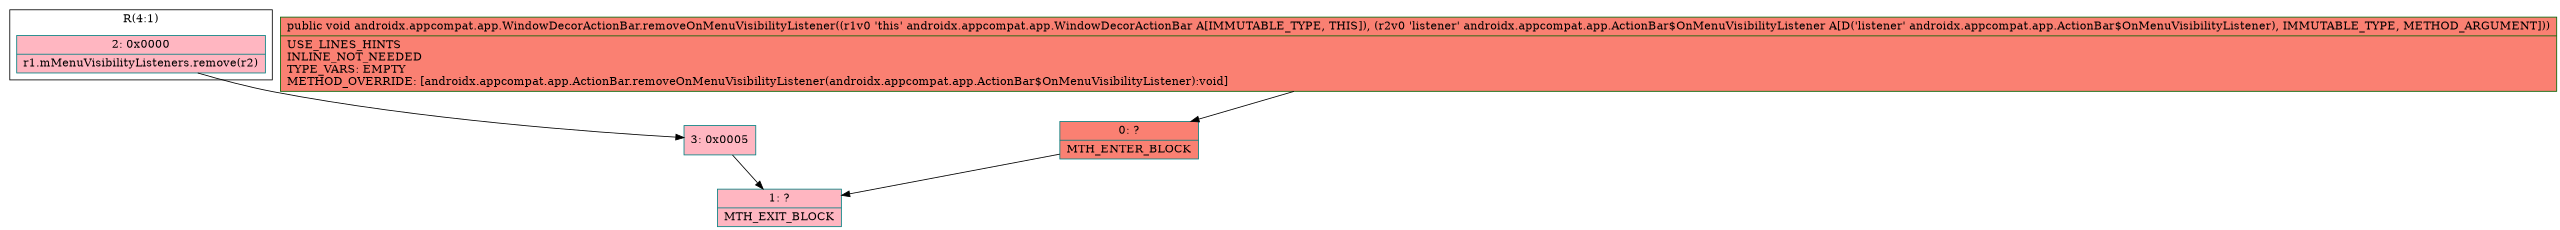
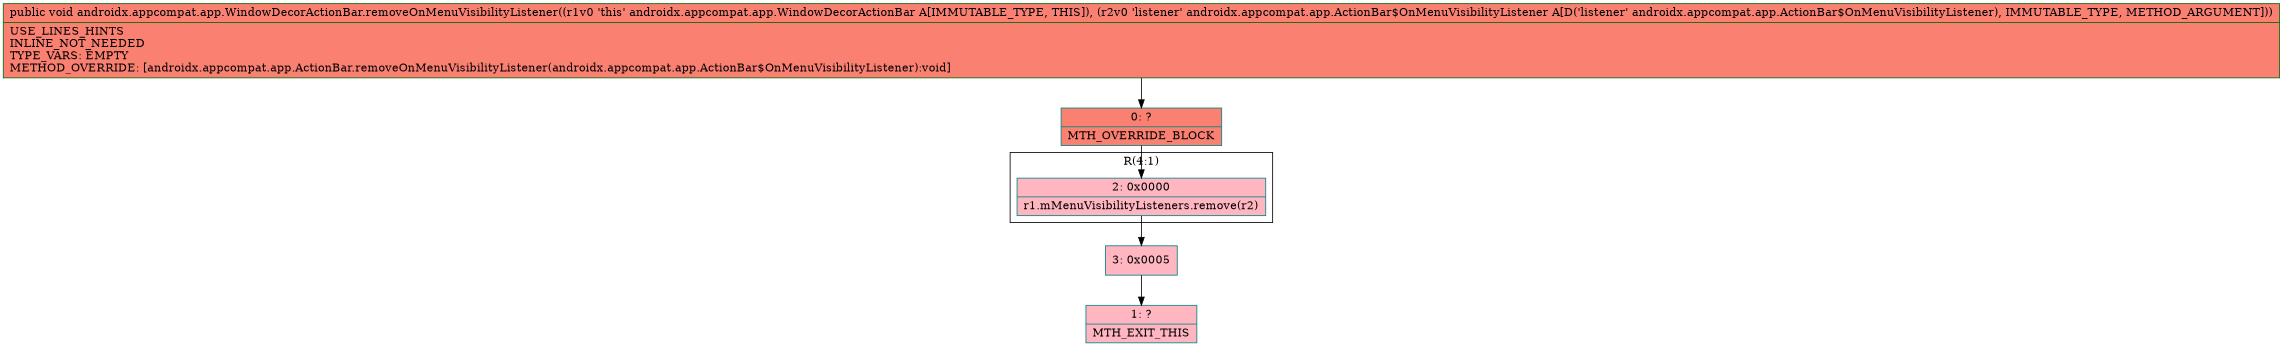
(1129, 149) -> (1141, 136)
(955, 174) -> (1141, 158)
(779, 217) -> (1141, 333)
